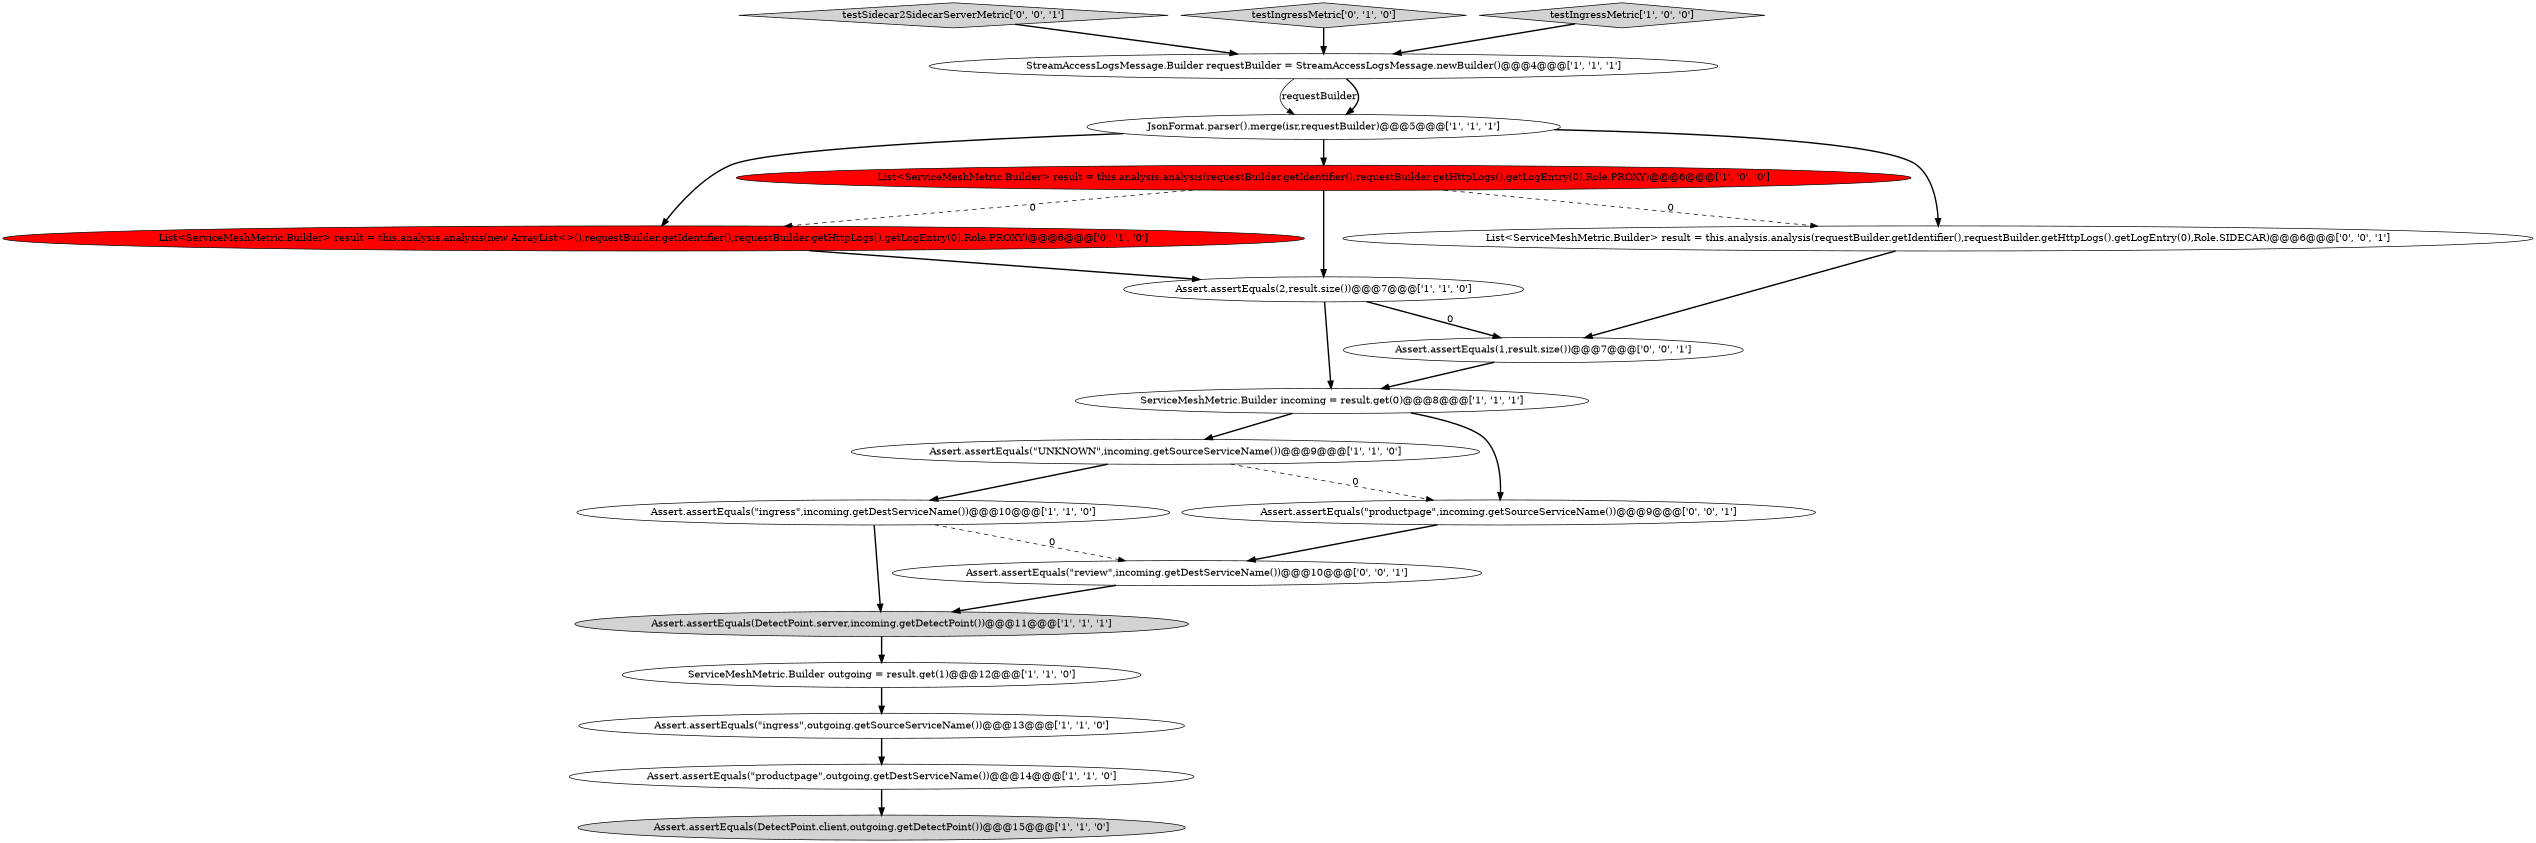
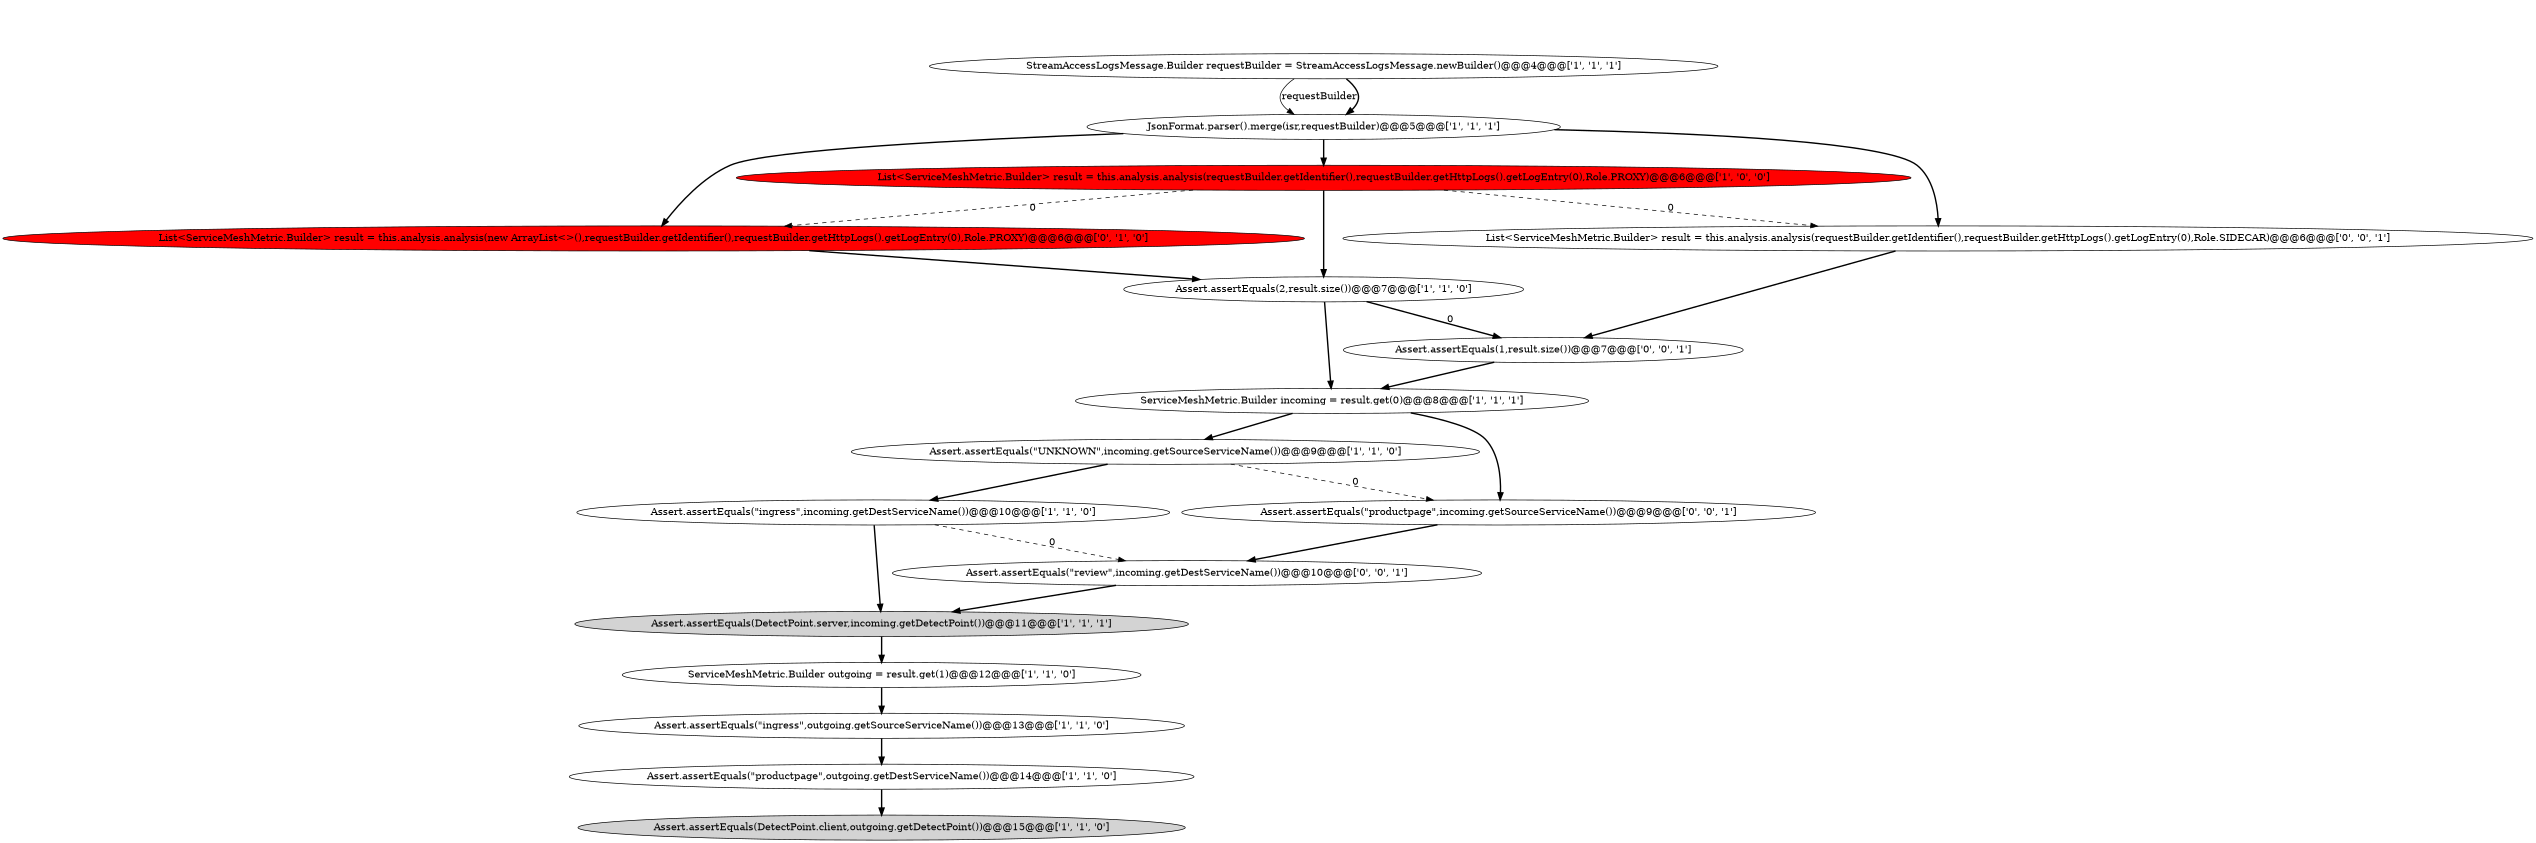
(953, 15) -> none
(1324, 15) -> none
(1622, 15) -> none
